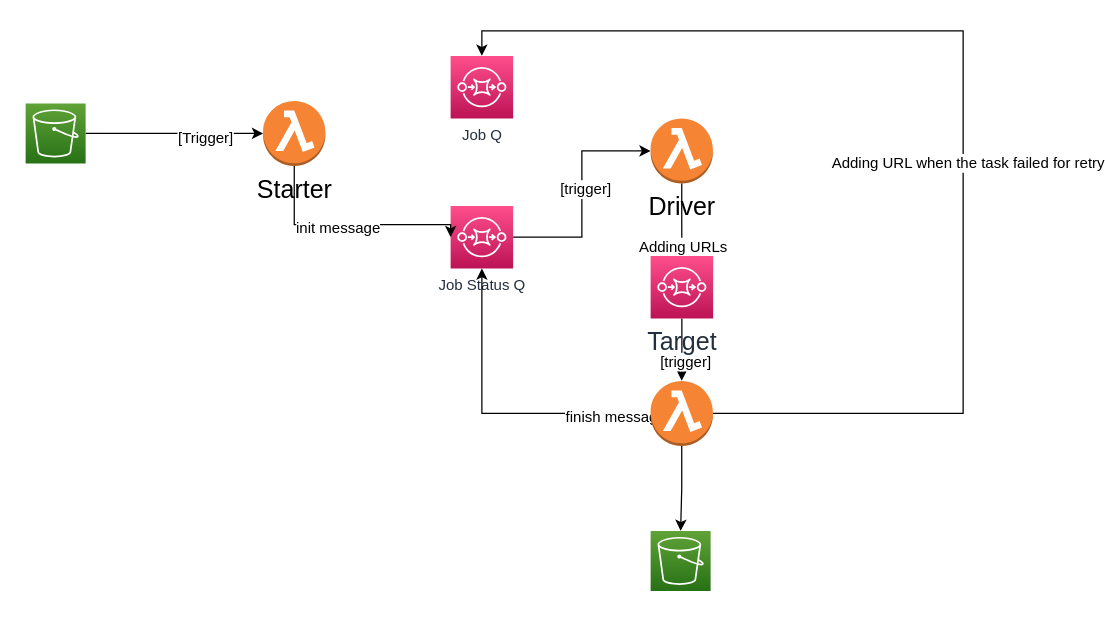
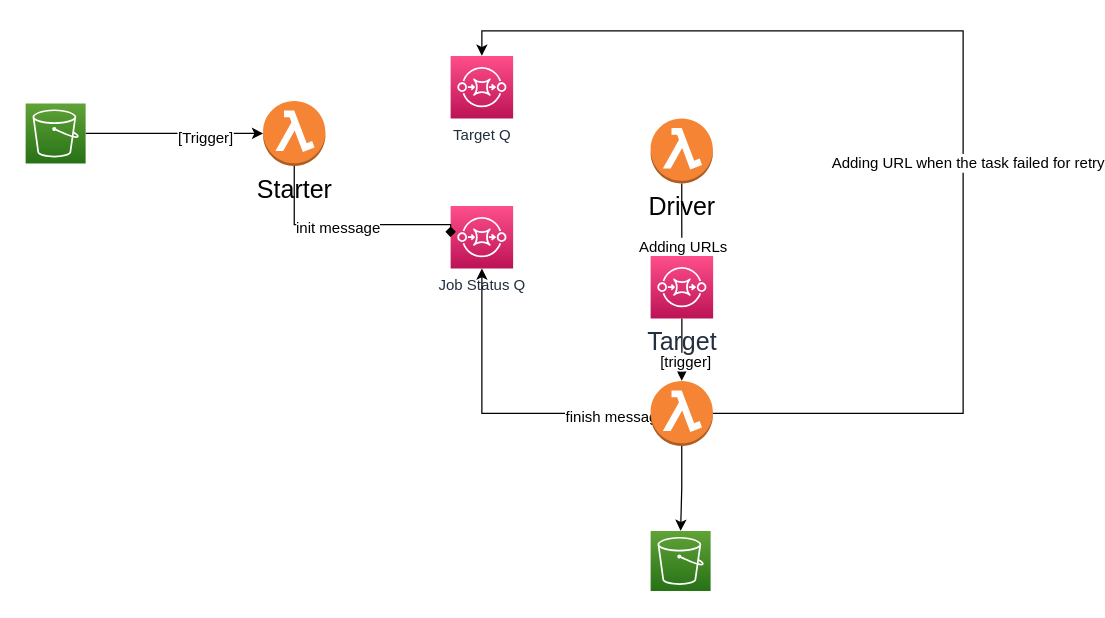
(483, 136) -> (483, 136)
(582, 198) -> none
(448, 224) -> (448, 224)
